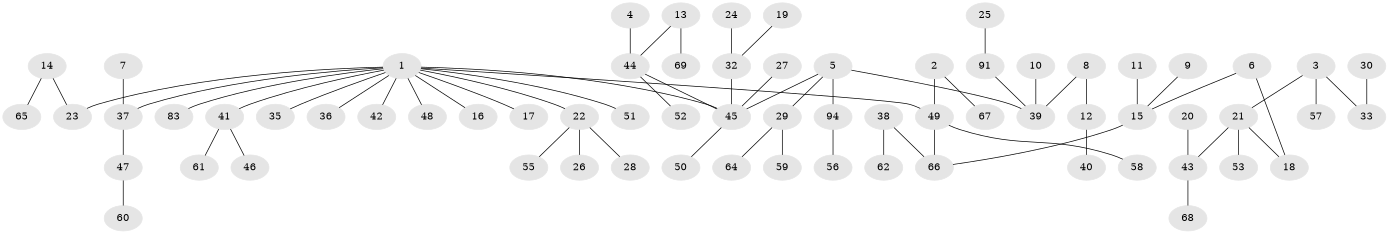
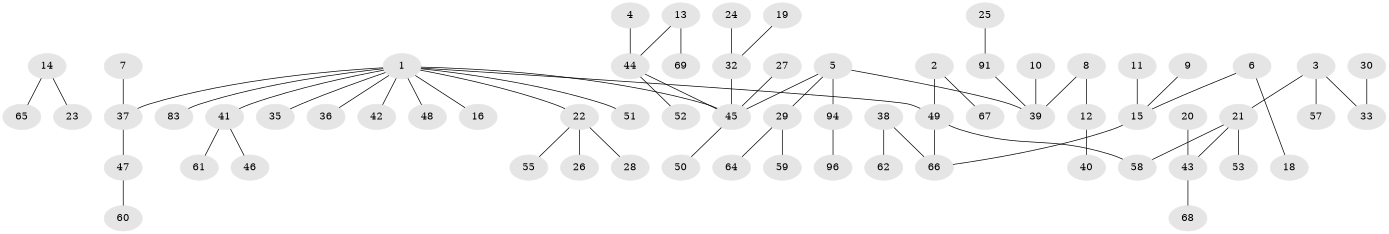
(233, 78) -> none
(529, 117) -> none
(1264, 142) -> (1193, 140)
(833, 168) -> (833, 168)
